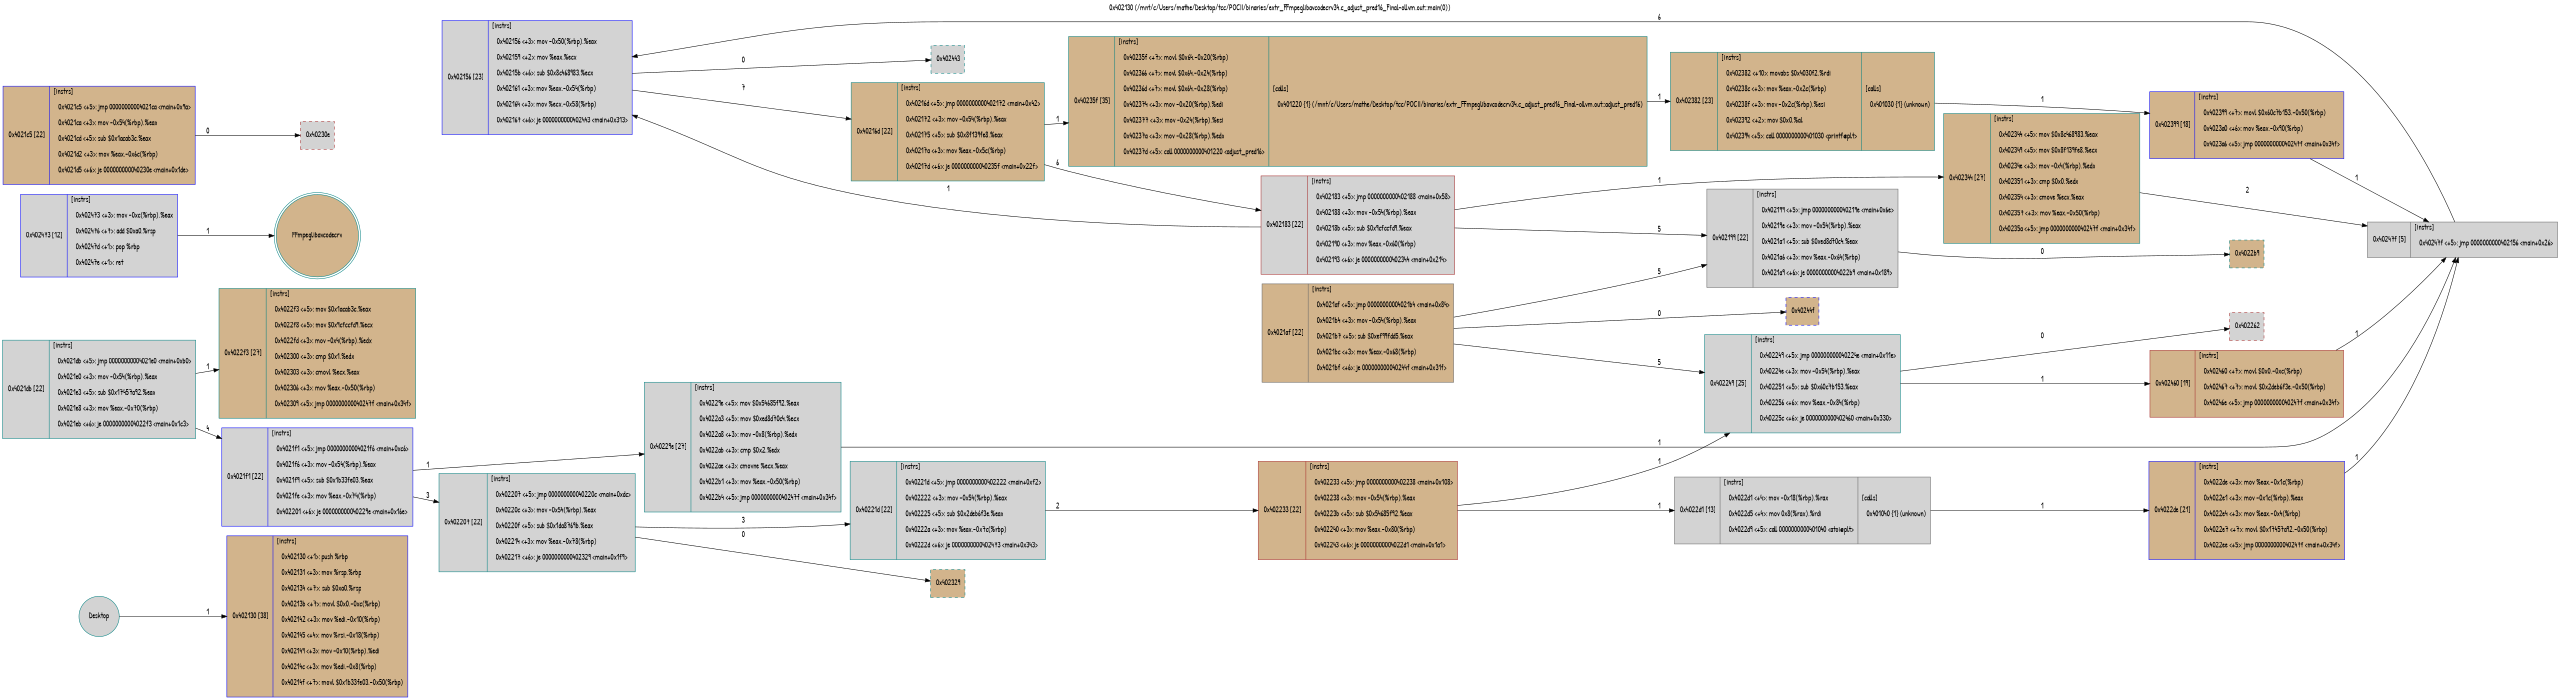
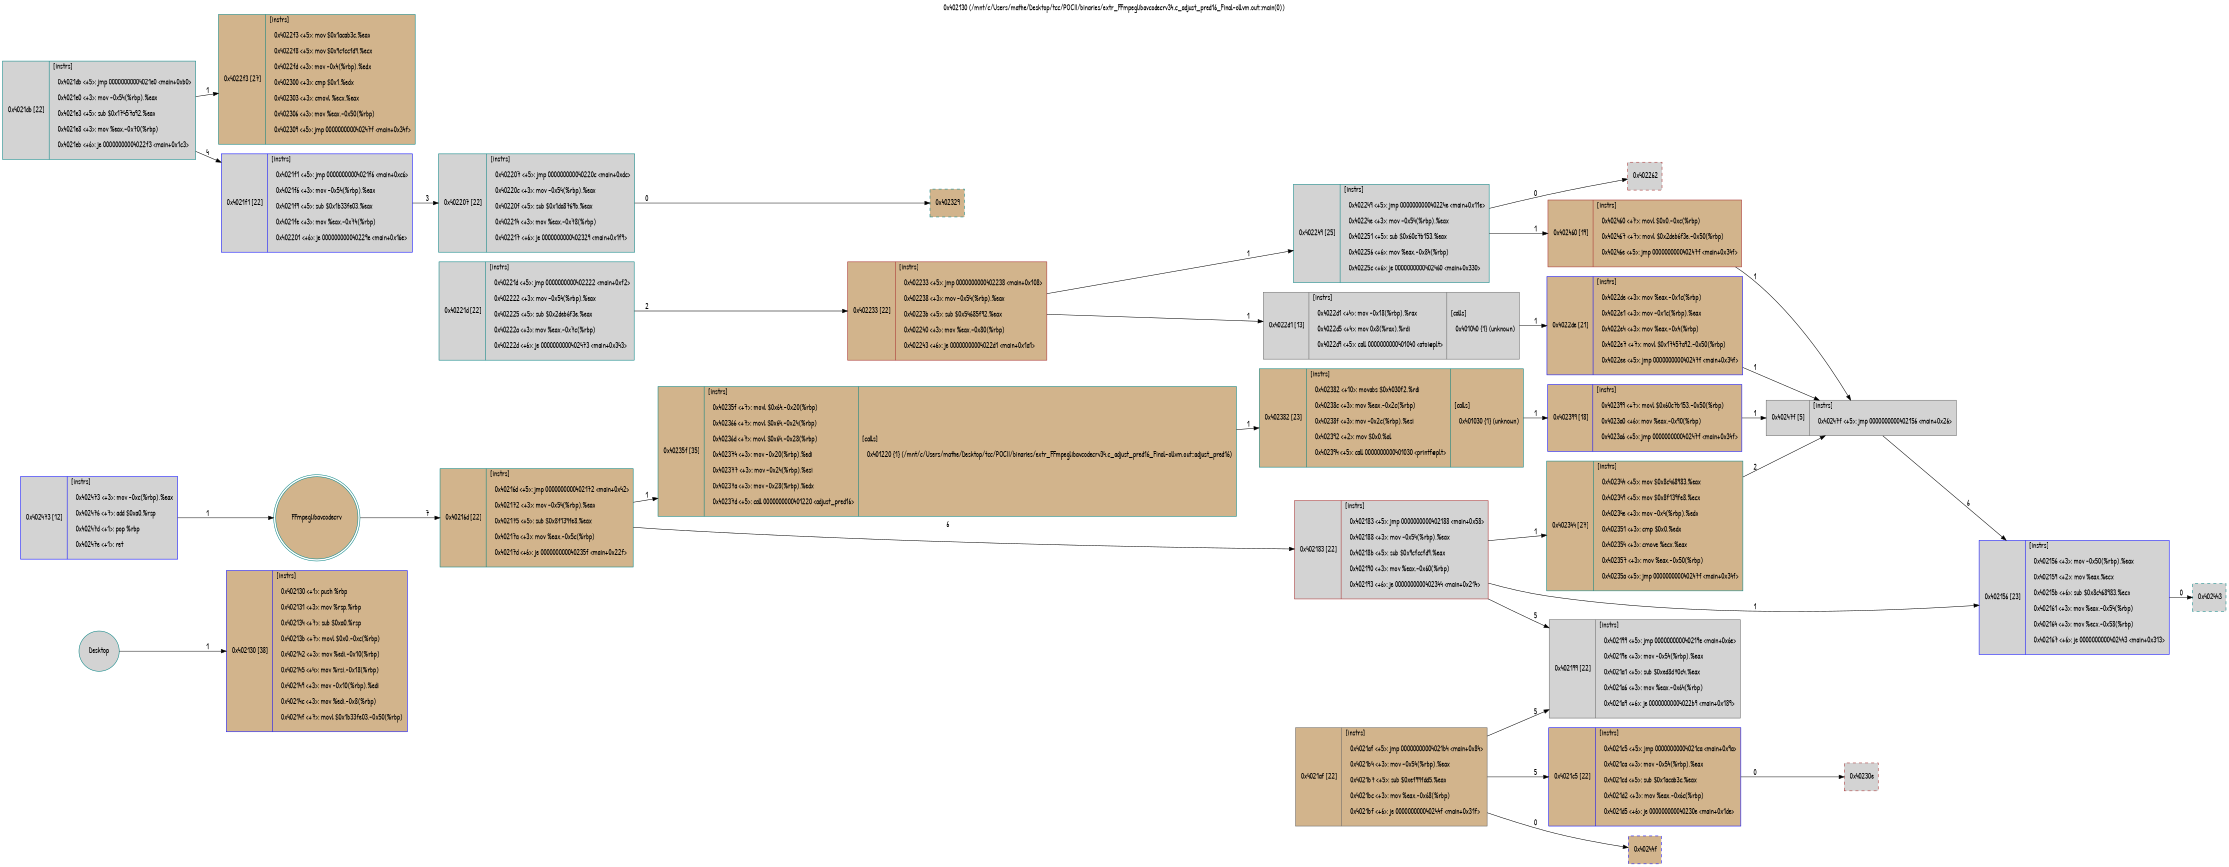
(739, 104) -> (398, 518)
(2247, 254) -> none
(1577, 358) -> (1515, 777)
(743, 447) -> none
(740, 528) -> none
